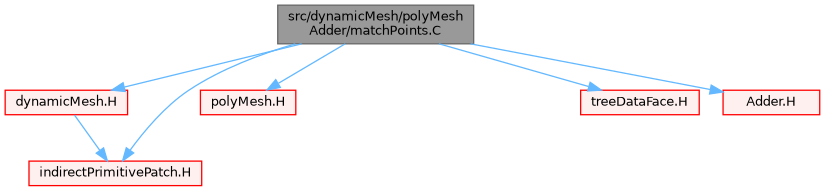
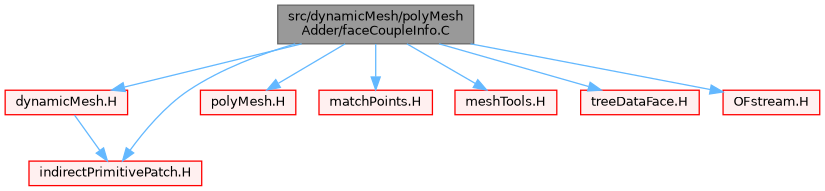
(376, 24) -> (376, 24)
none -> (376, 102)
none -> (506, 102)
(771, 102) -> (771, 102)
